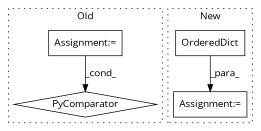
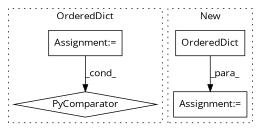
(85, 17) -> (85, 17)
